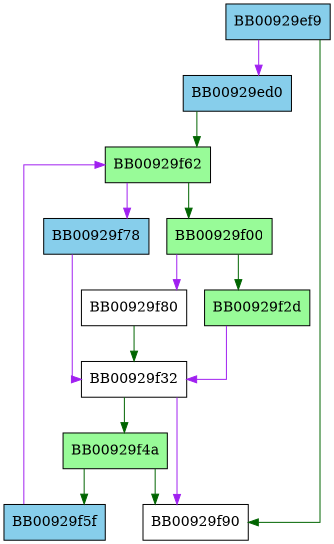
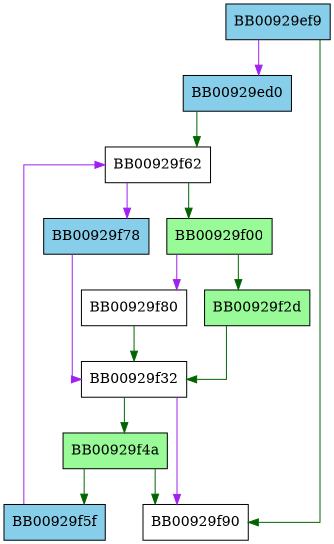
(158, 165) -> (158, 165)
(226, 368) -> (226, 368)
